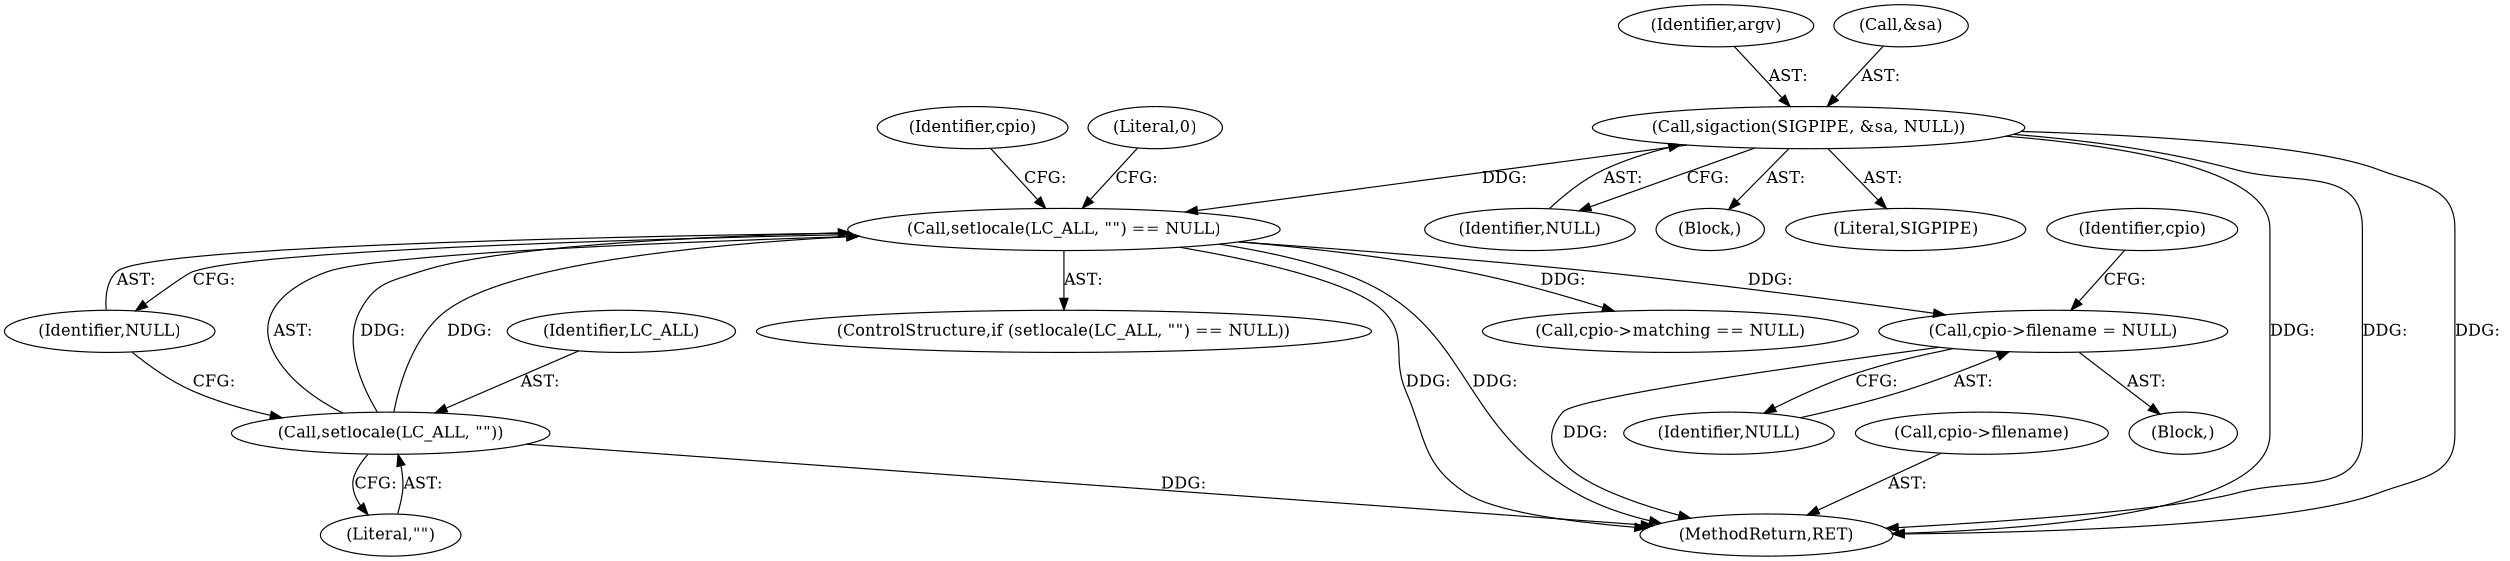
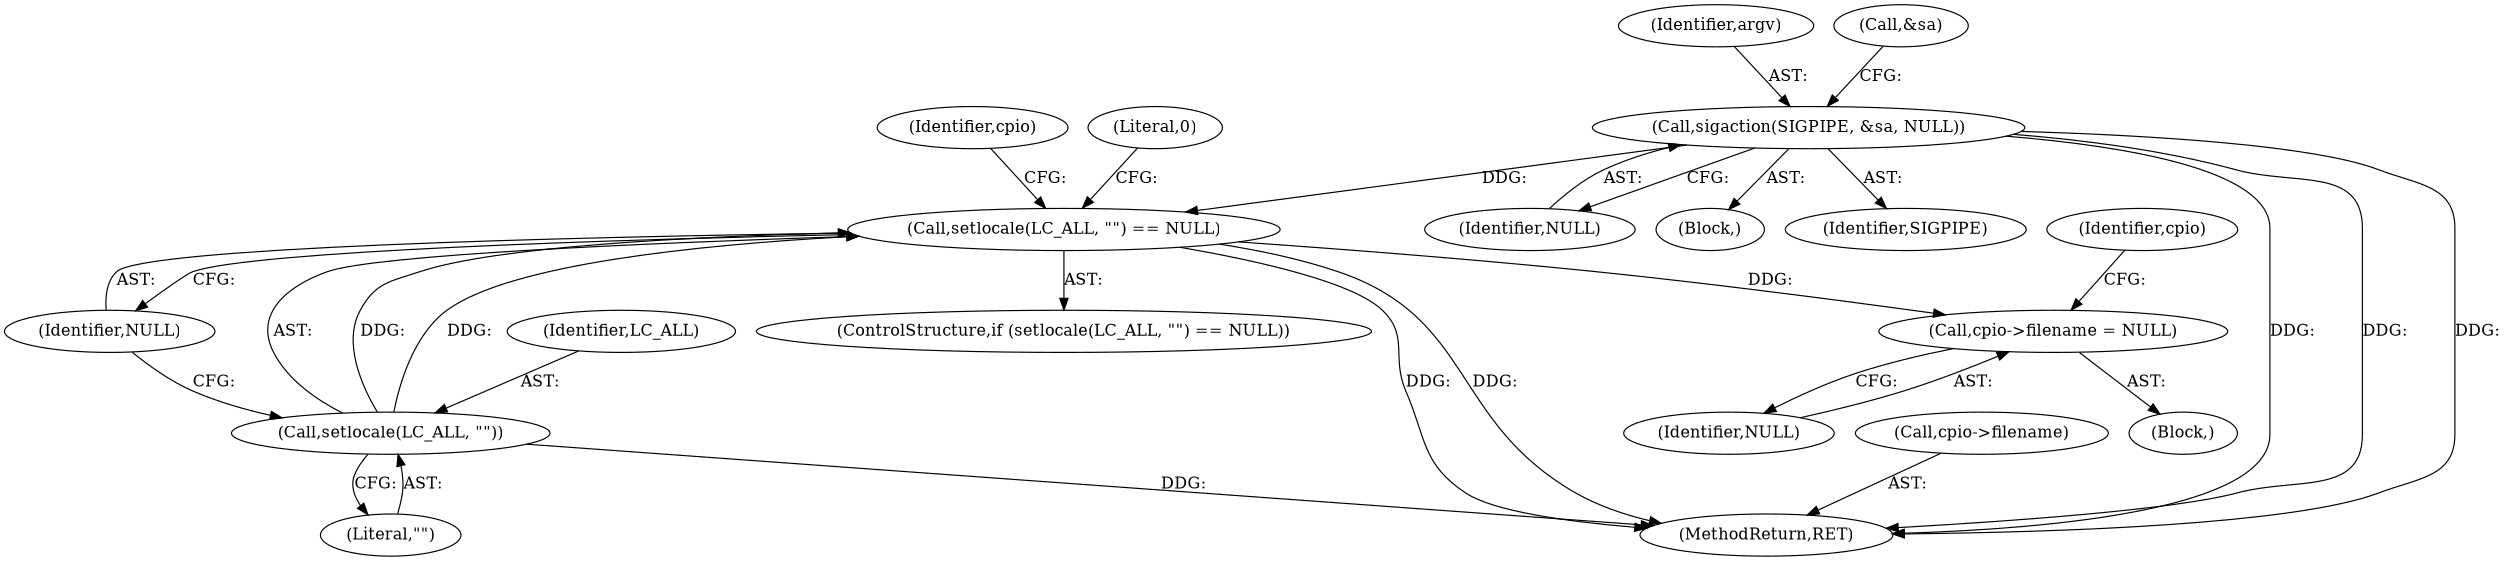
(1884, 77) -> (1884, 77)
(1906, 229) -> (1906, 229)
(1670, 331) -> none
(1659, 389) -> none
